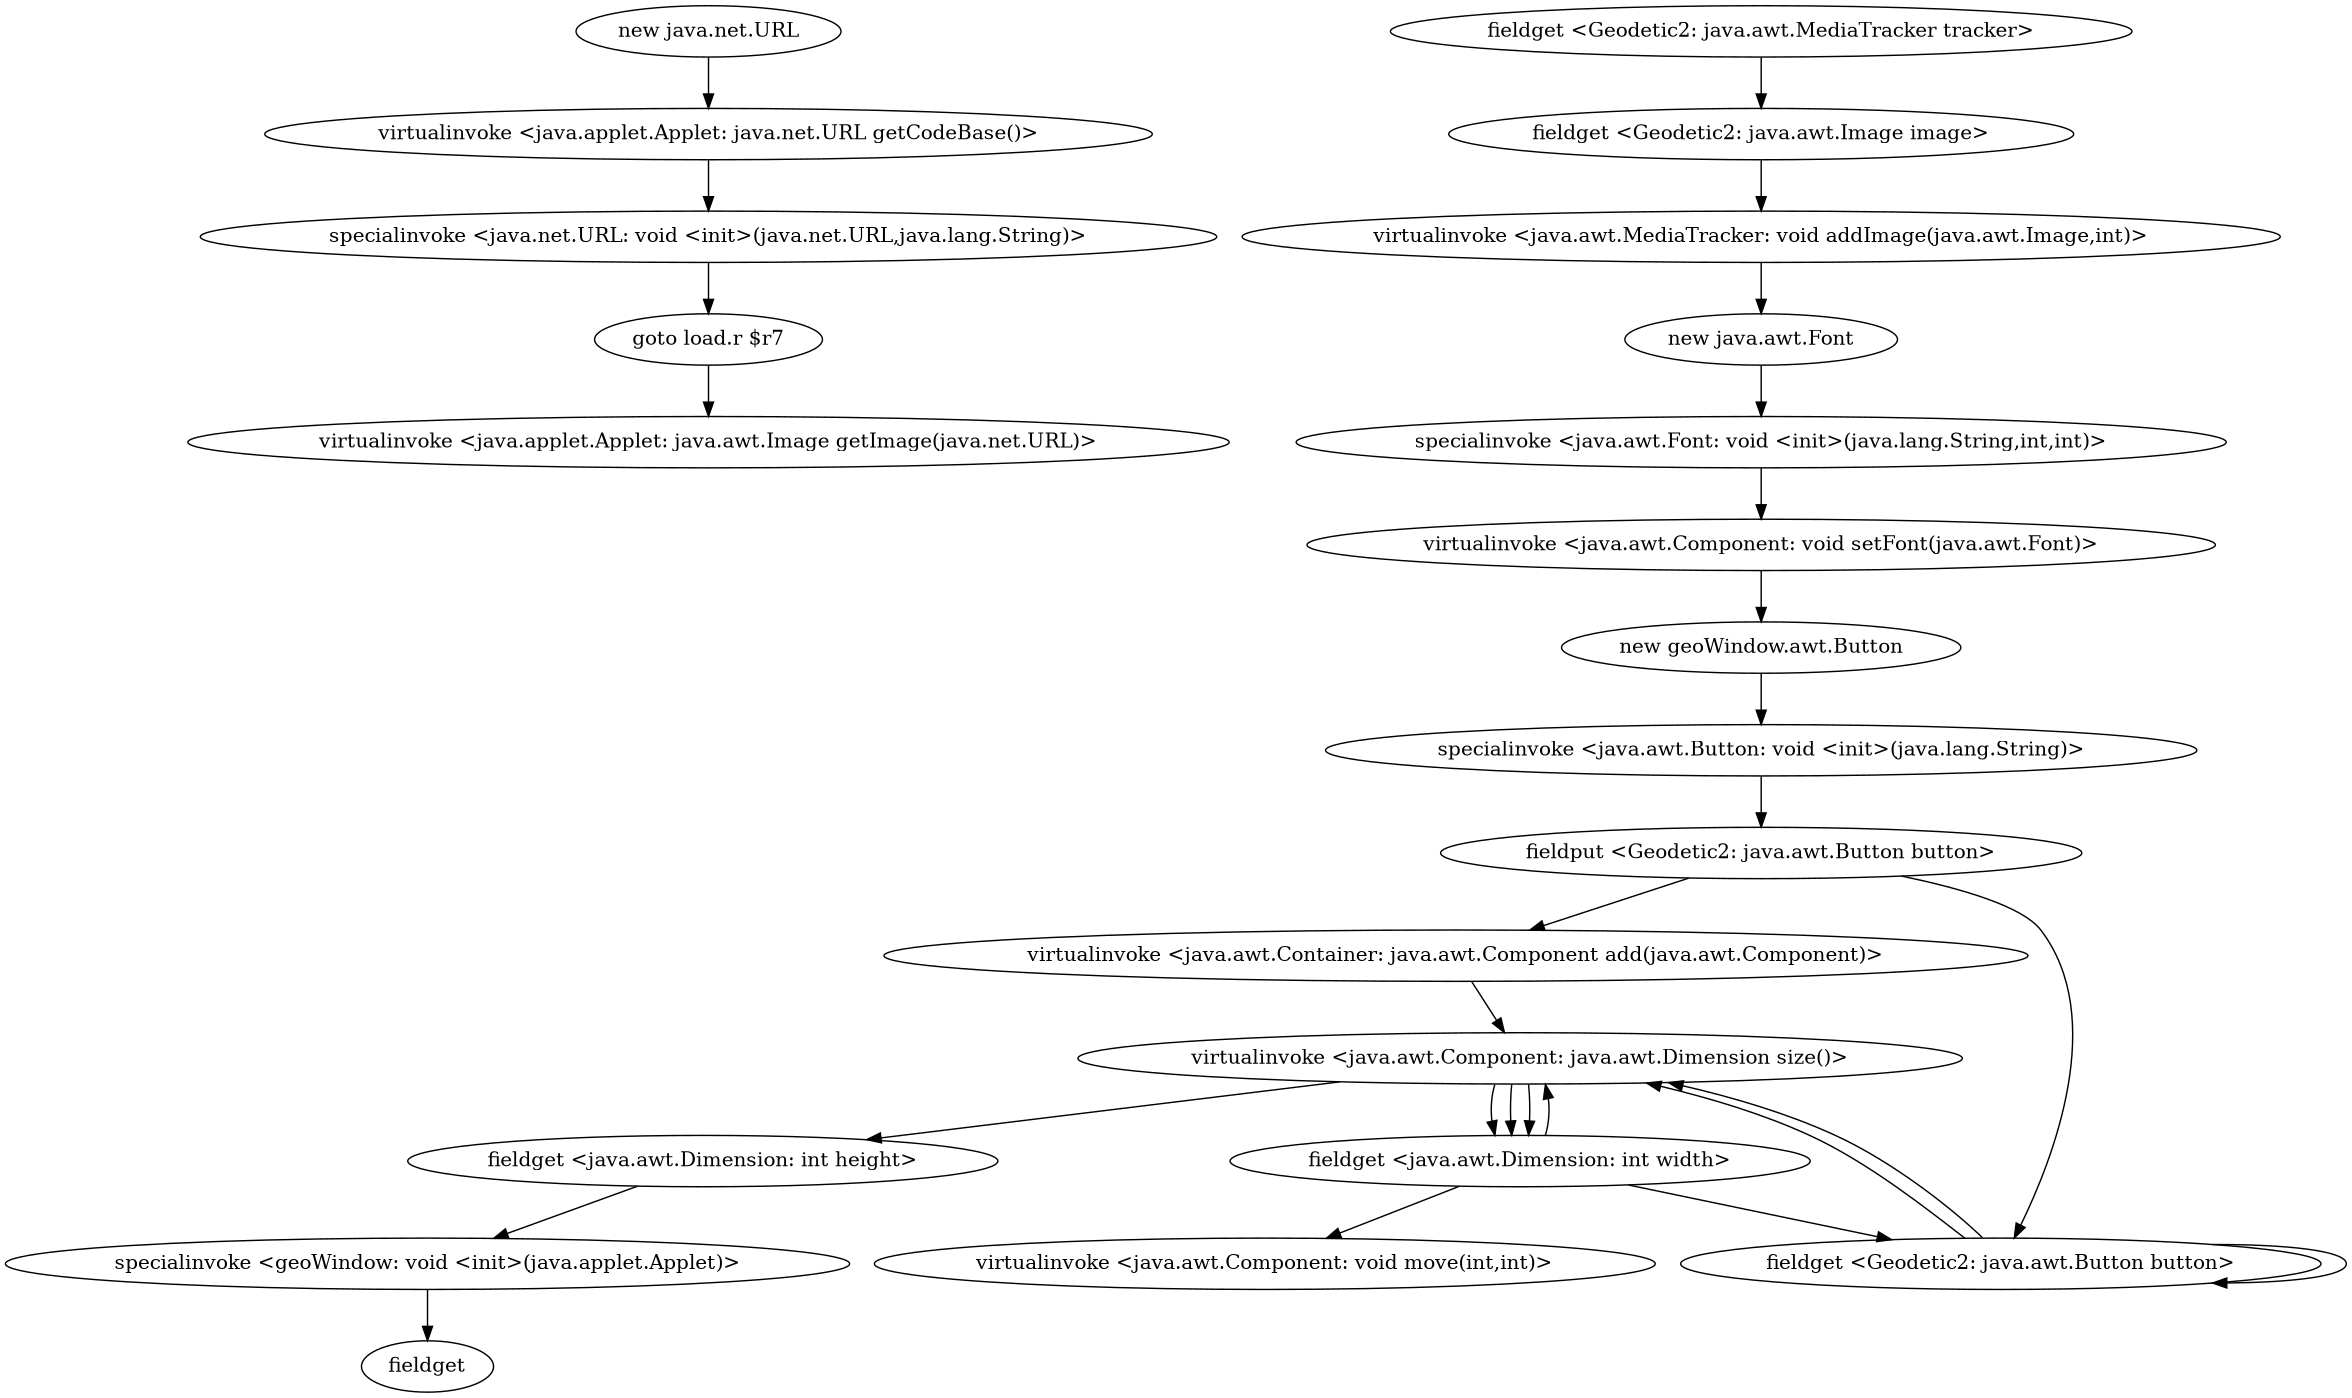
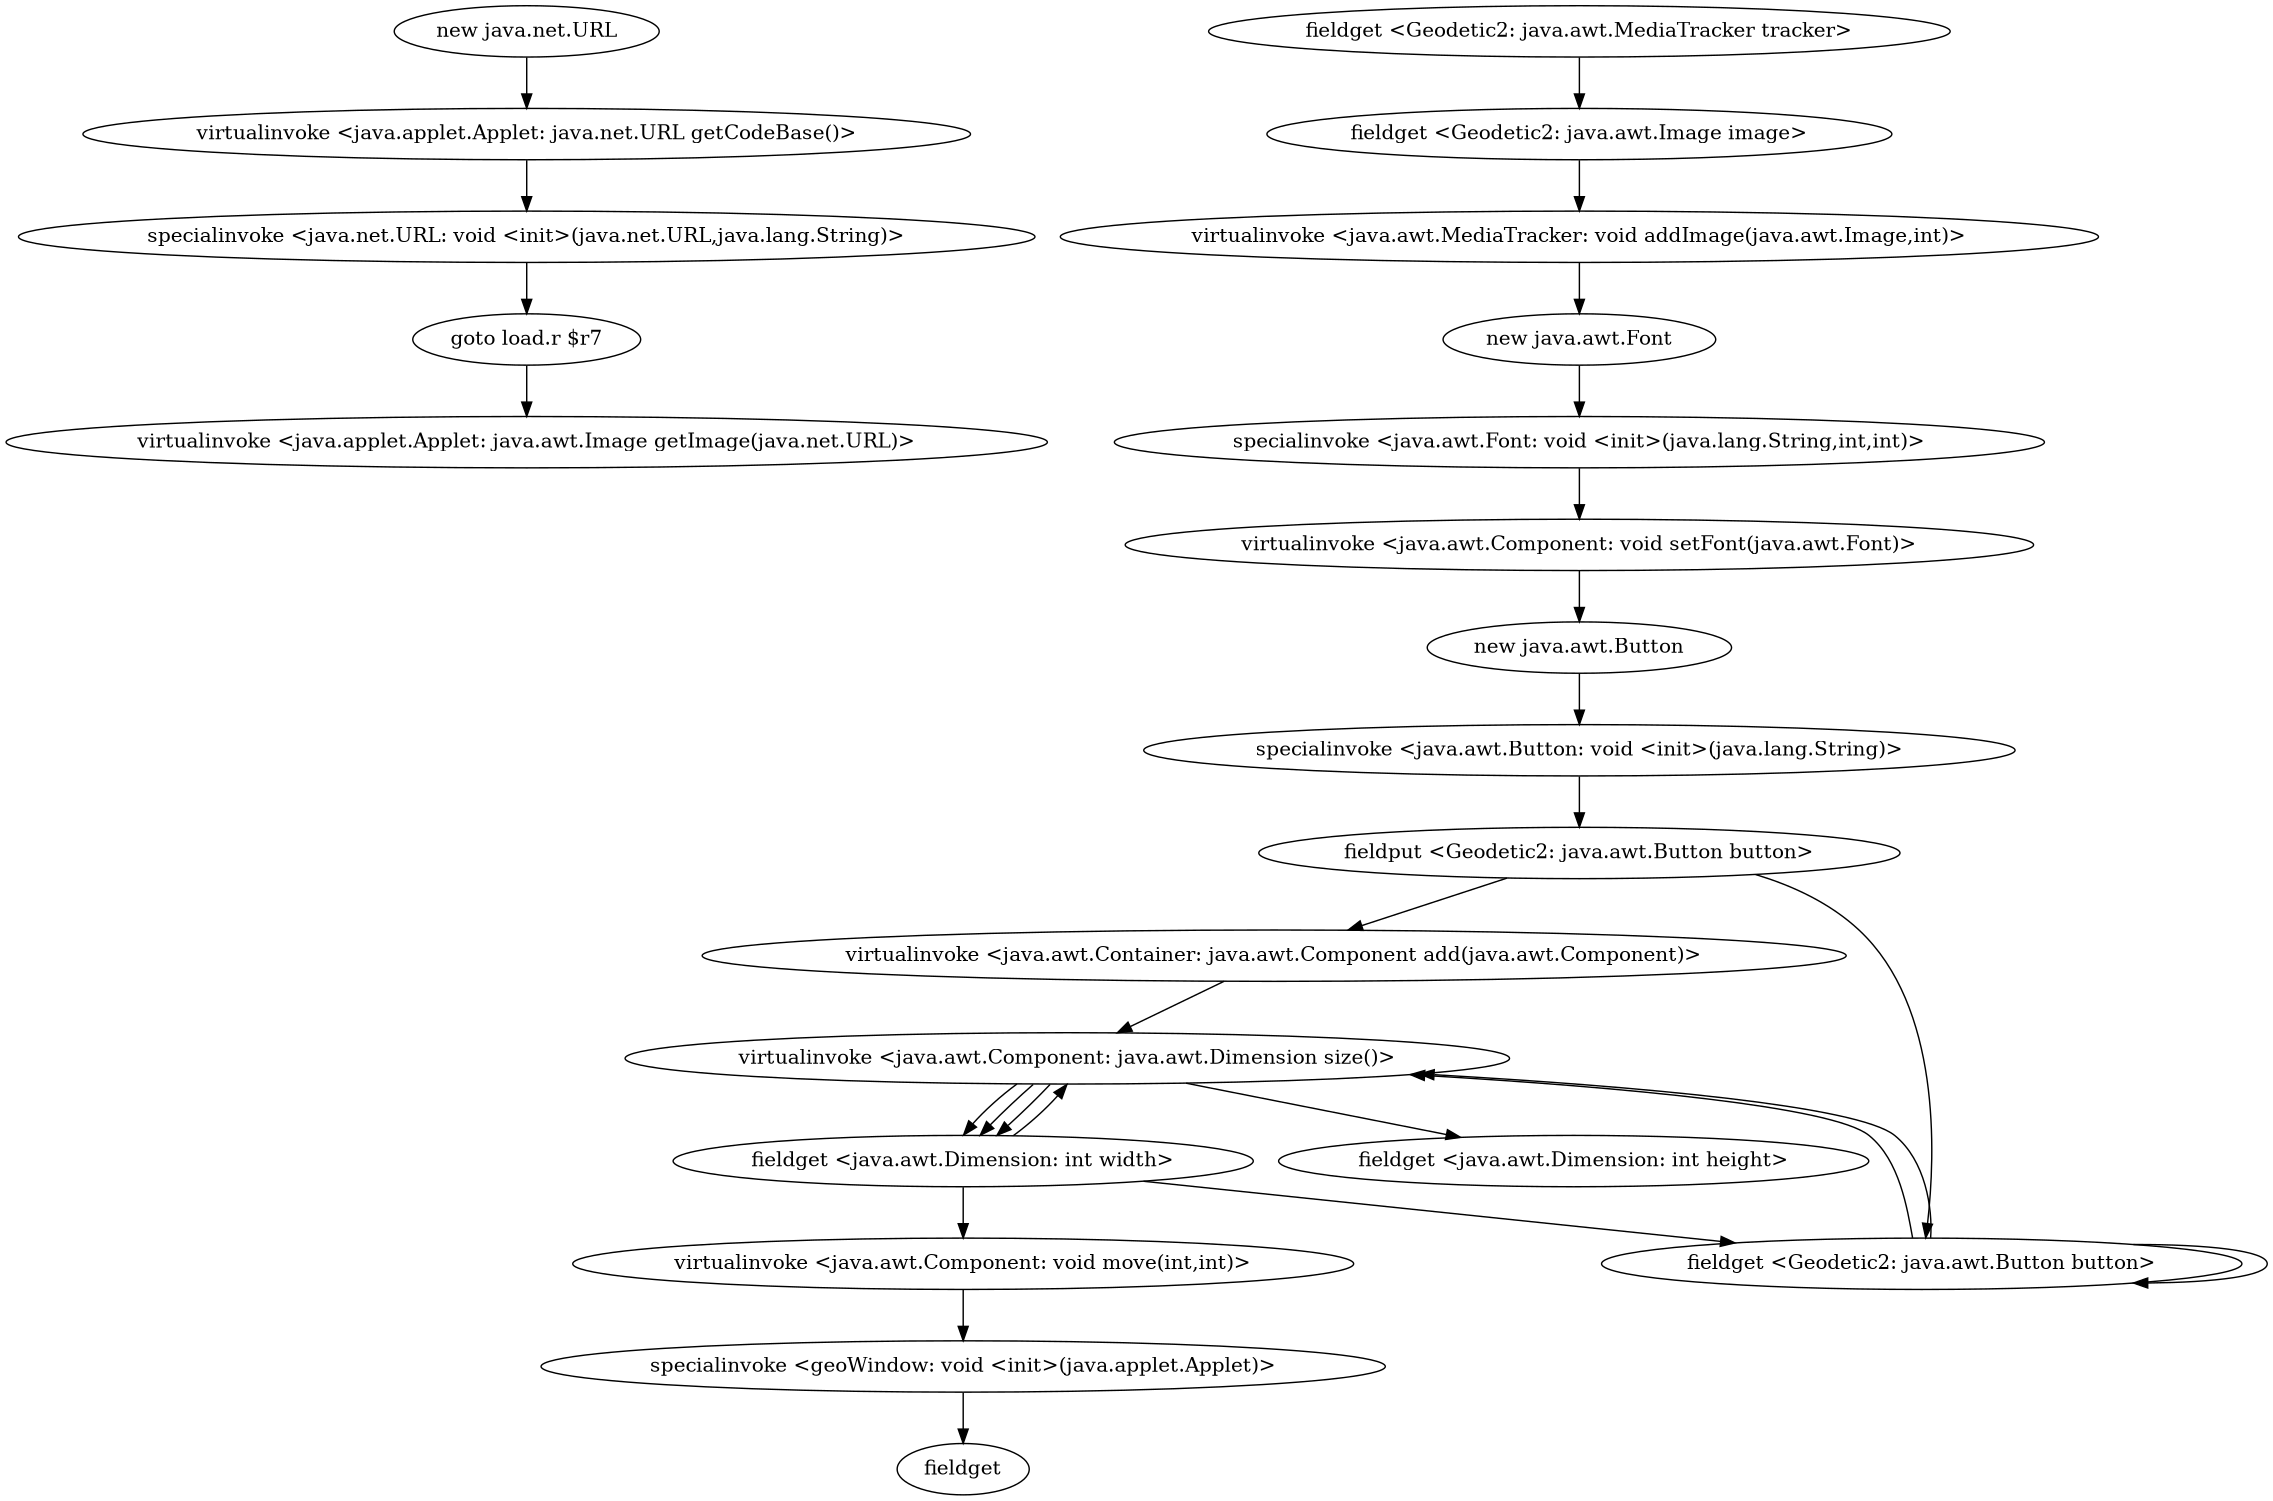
(1761, 648) -> (1579, 648)
(572, 1210) -> (963, 1308)
